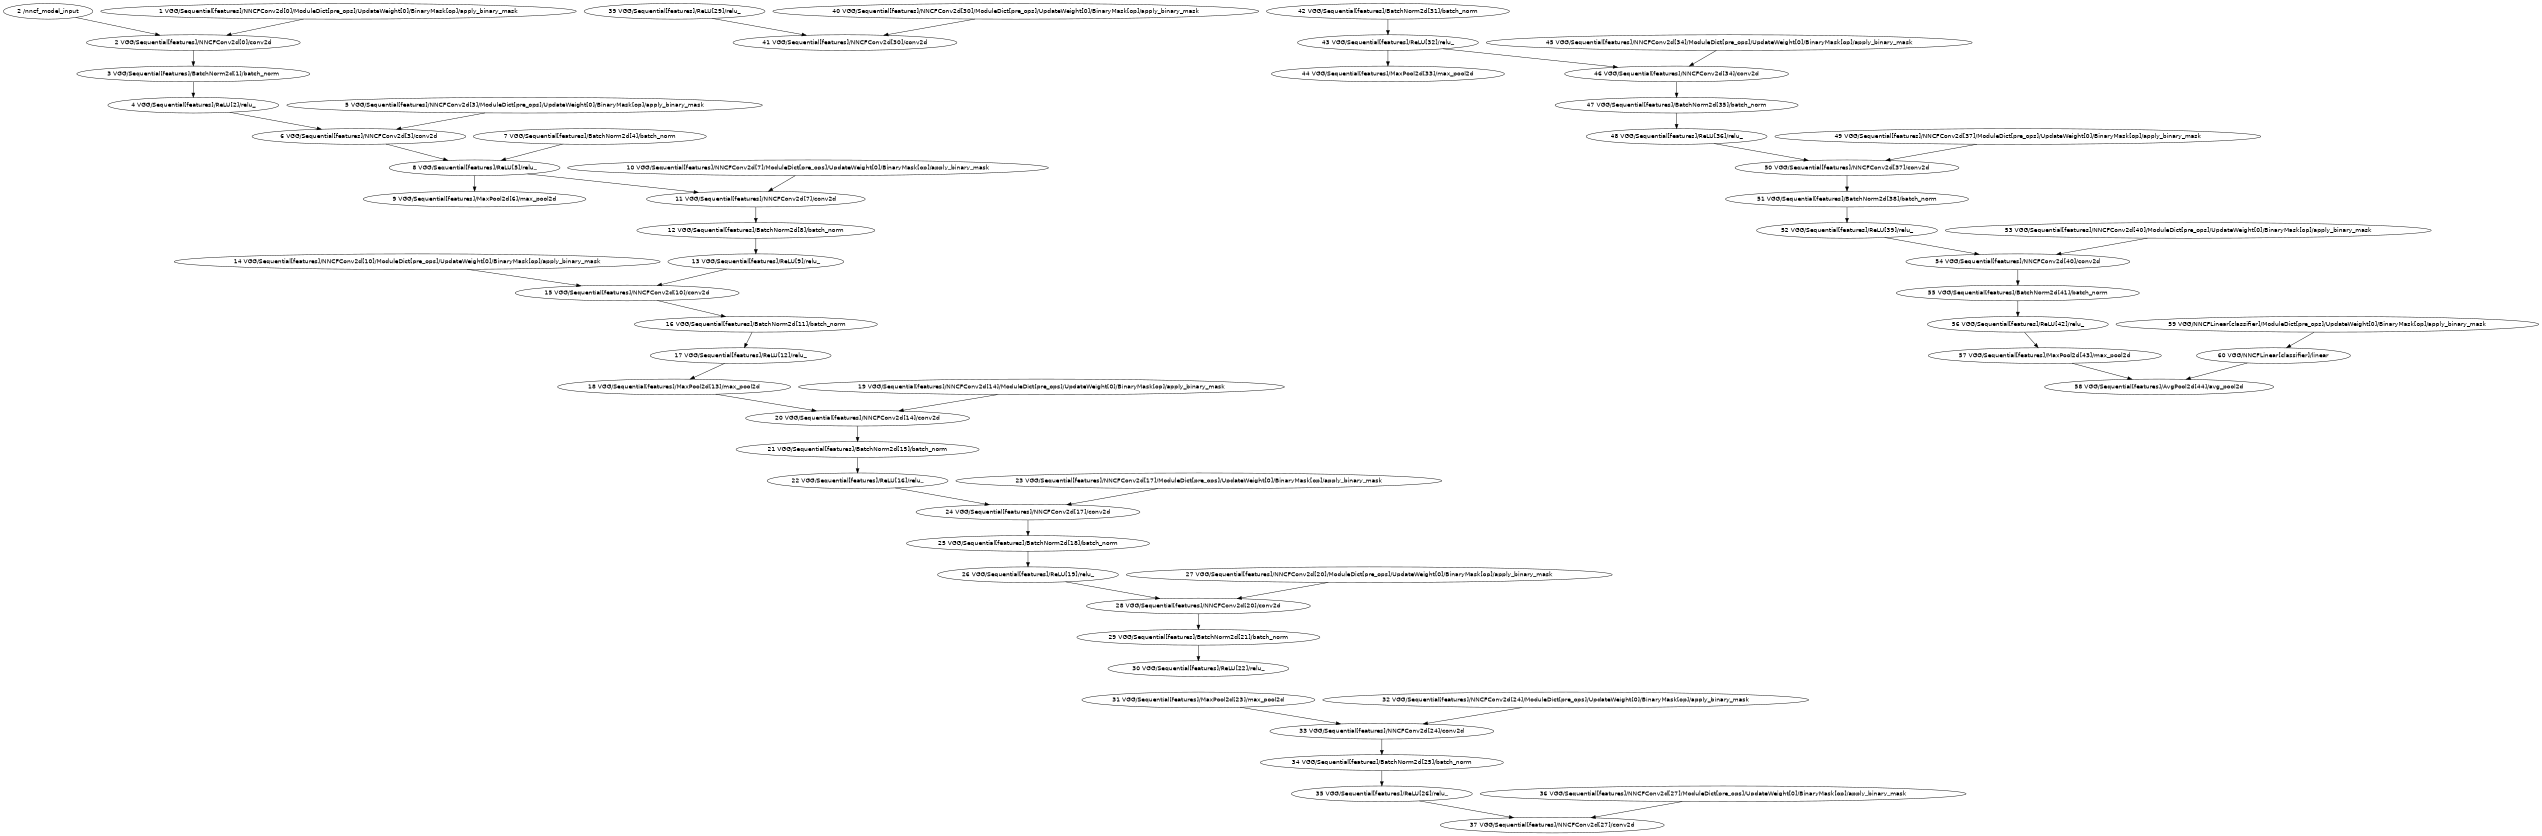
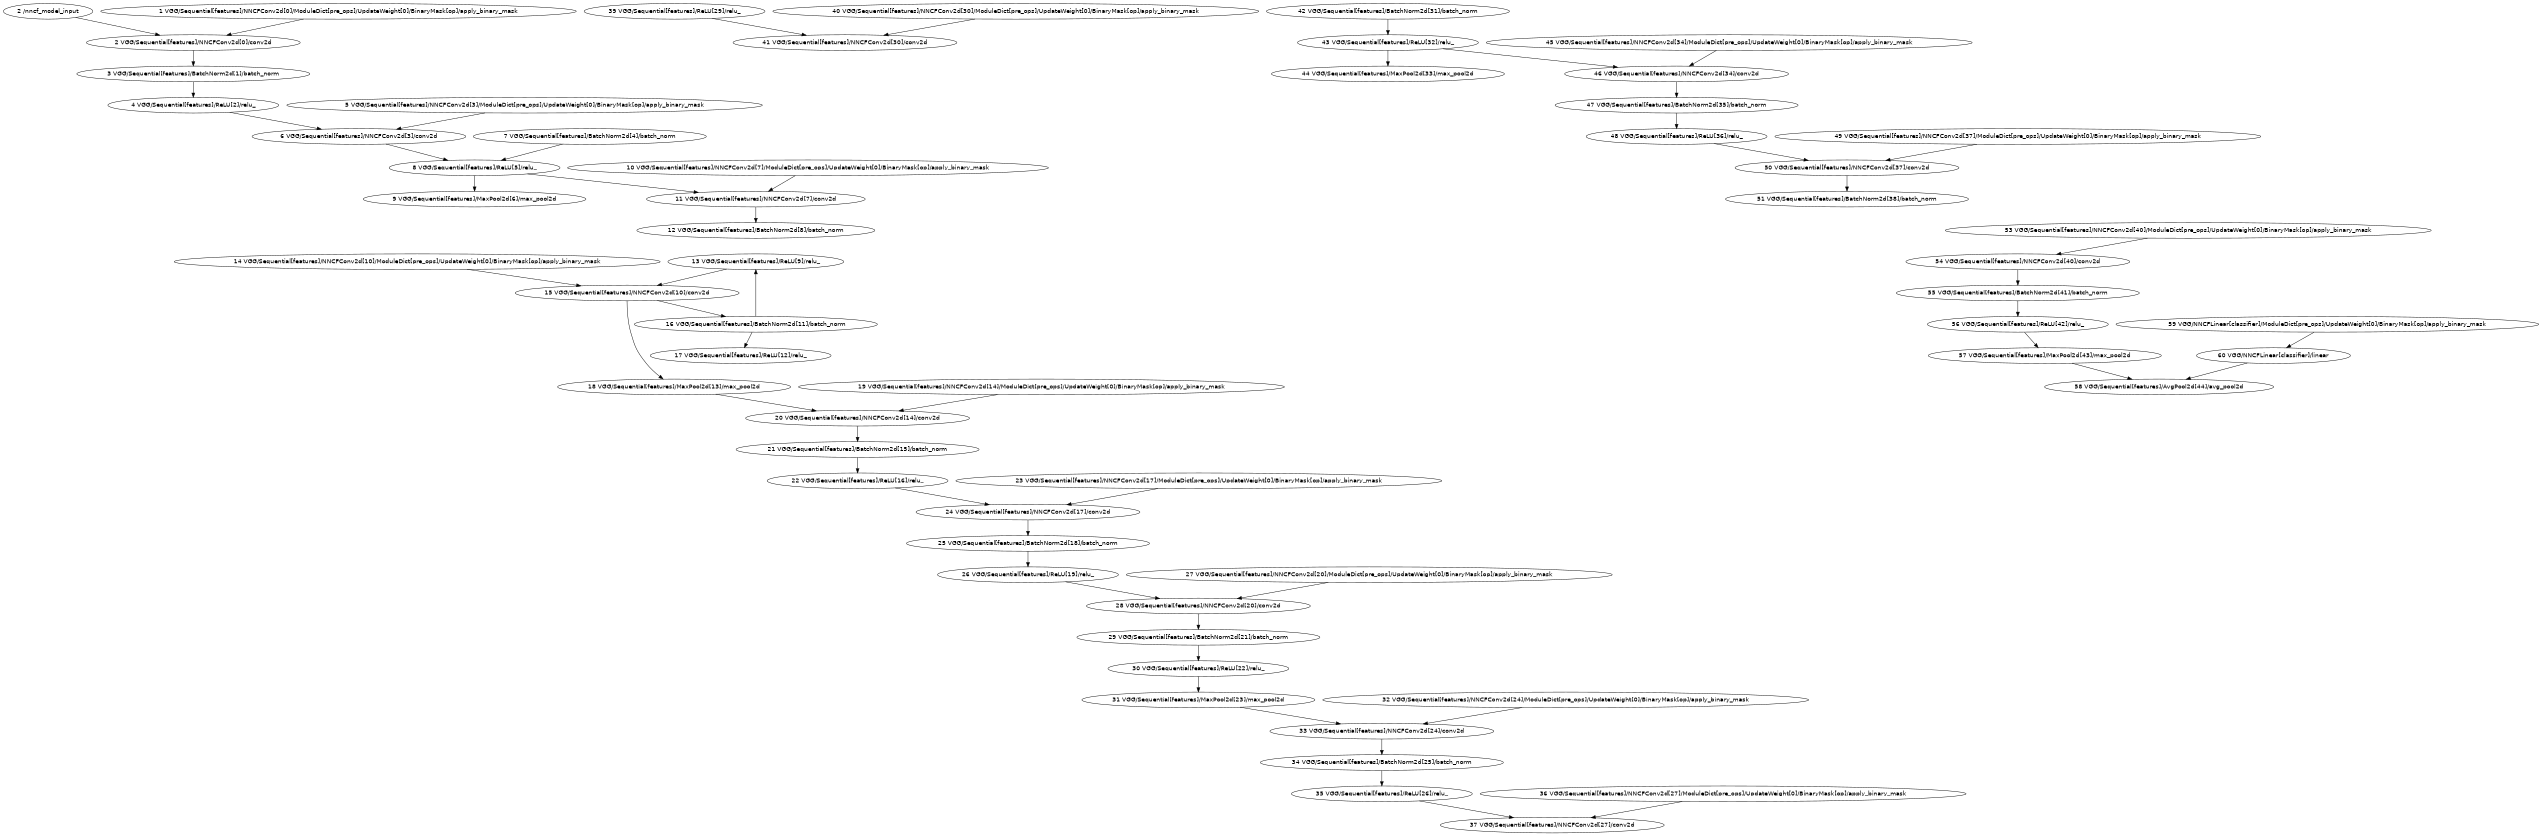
(1847, 230) -> none
(756, 244) -> (756, 295)
(709, 370) -> (634, 343)
none -> (1198, 682)
